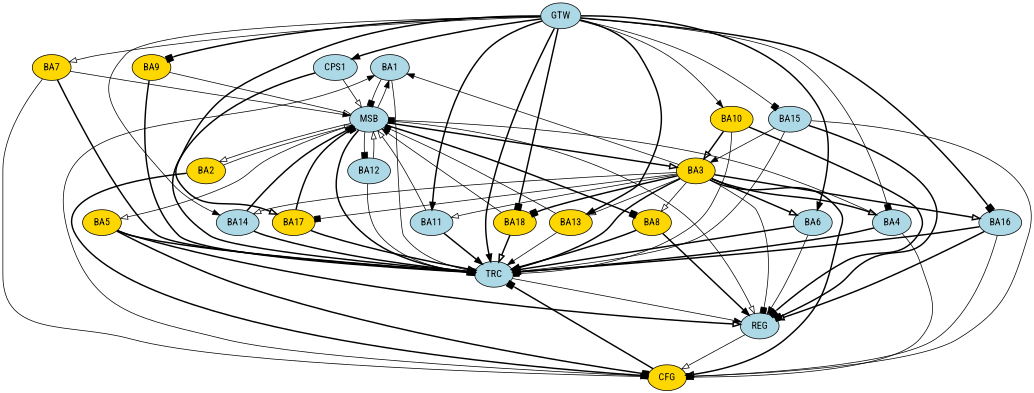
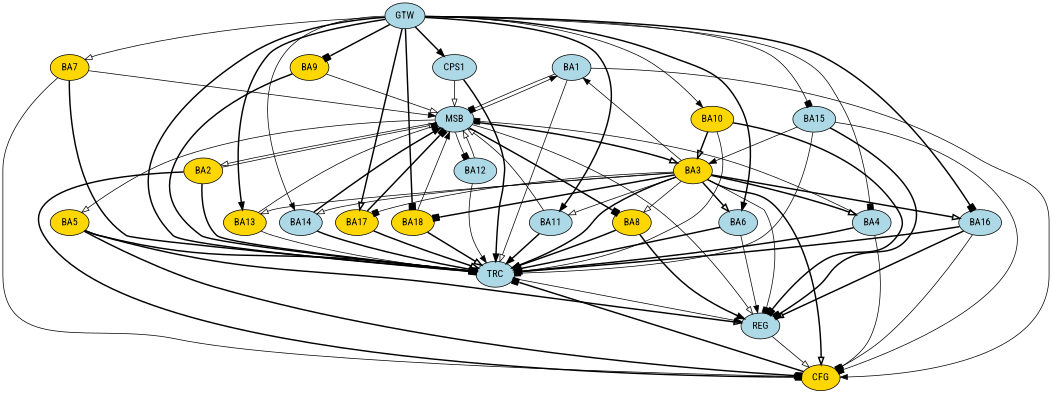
(361, 232) -> (315, 253)
(148, 319) -> (979, 159)
